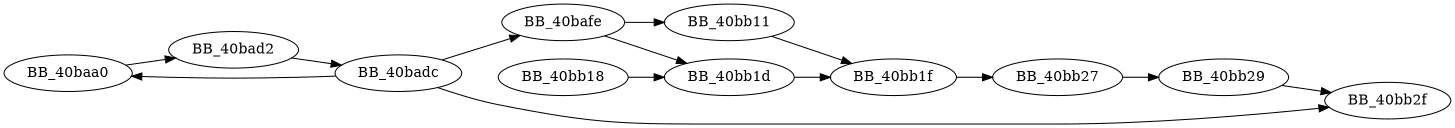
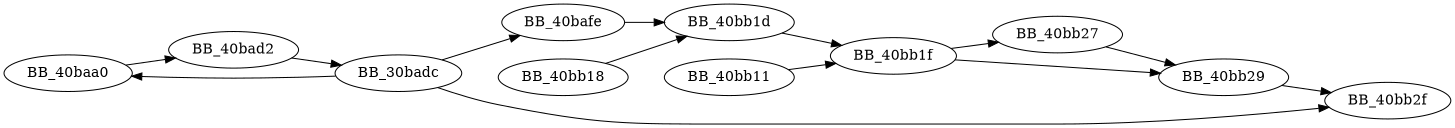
(639, 22) -> none
none -> (1053, 66)
(398, 73) -> (398, 73)
